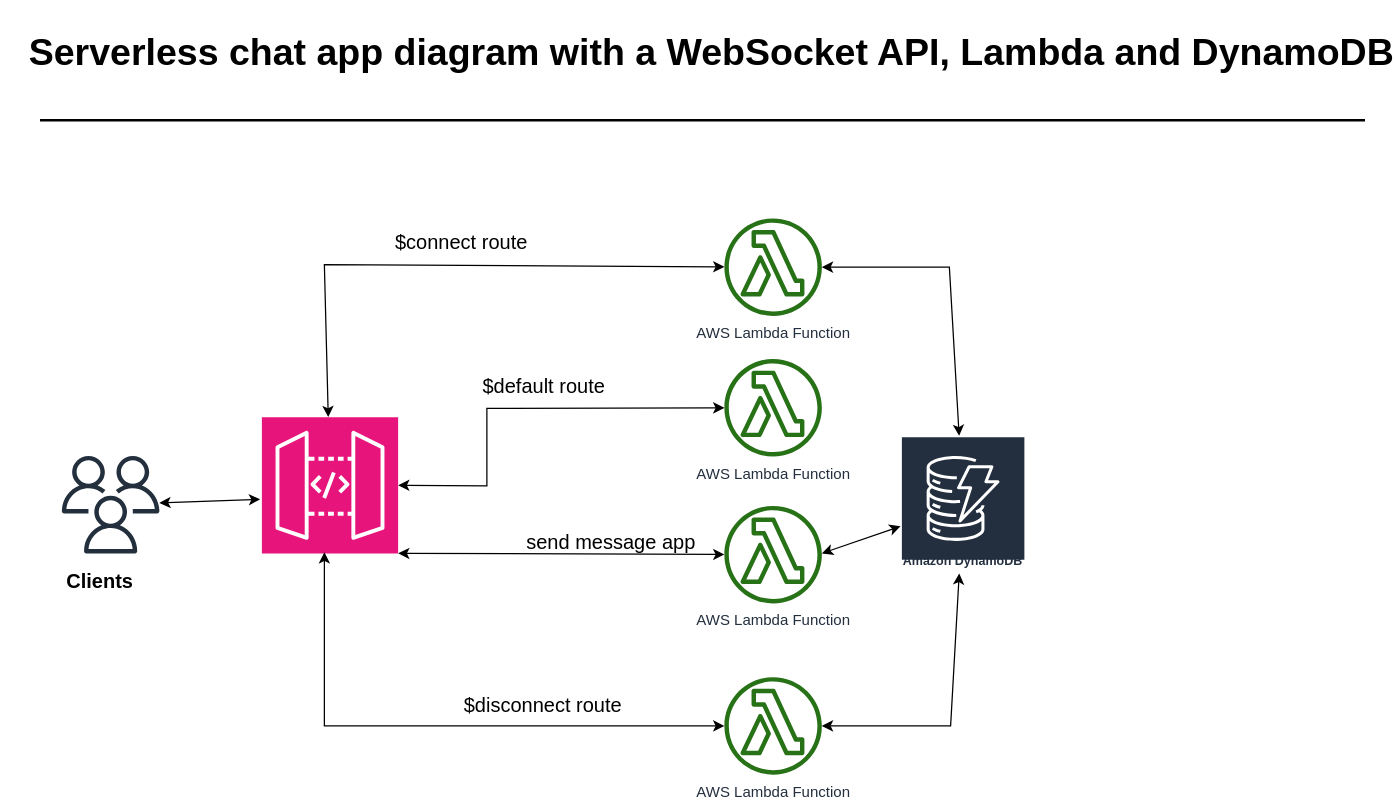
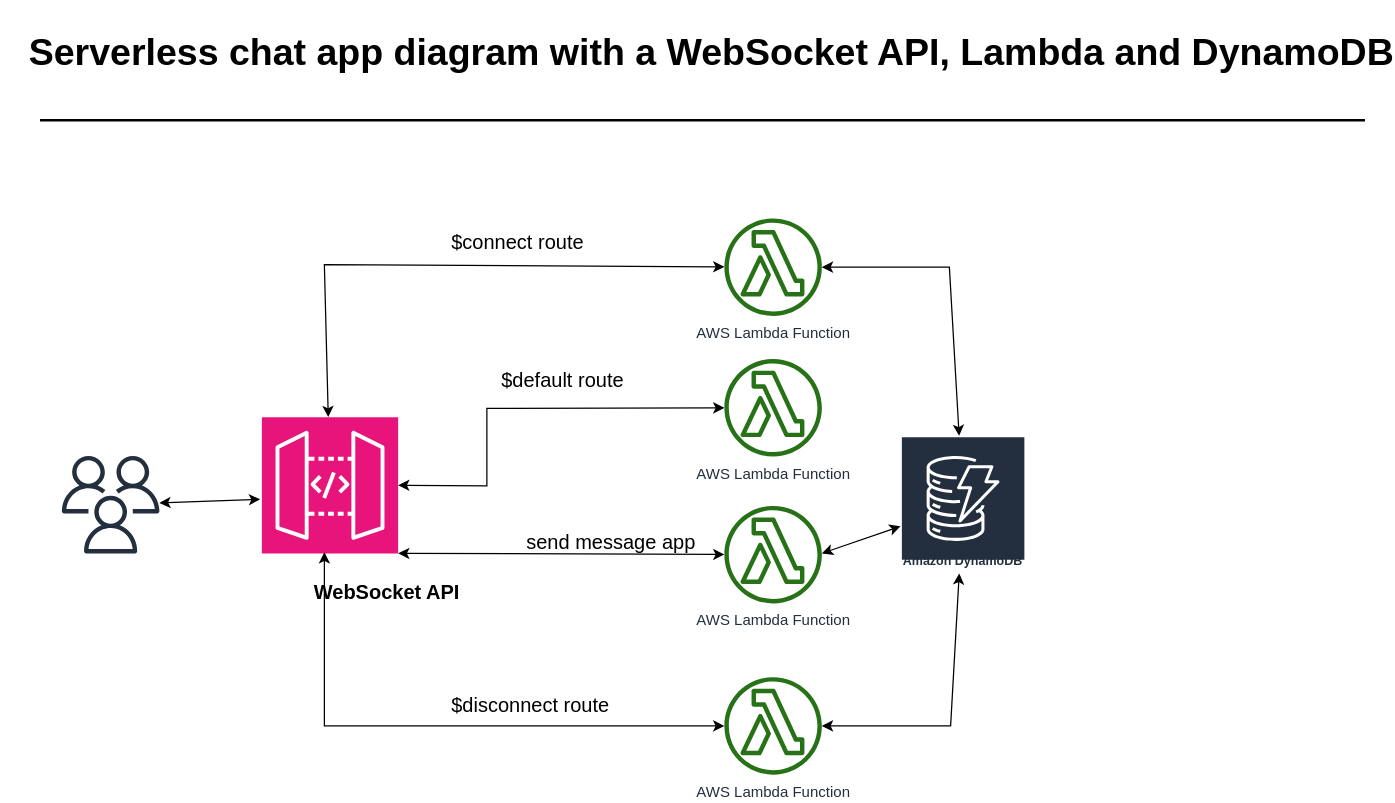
(474, 246) -> (531, 246)
(556, 389) -> (574, 383)
(108, 584) -> none
none -> (393, 596)
(556, 708) -> (543, 708)
